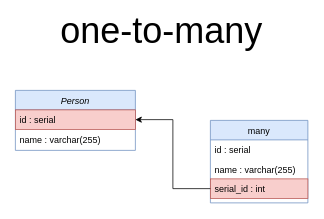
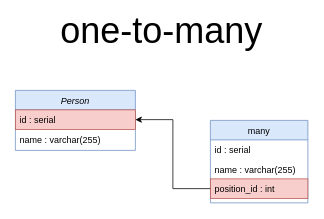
(244, 189) -> (249, 189)
